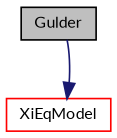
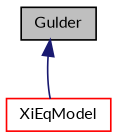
(69, 61) -> (48, 78)
